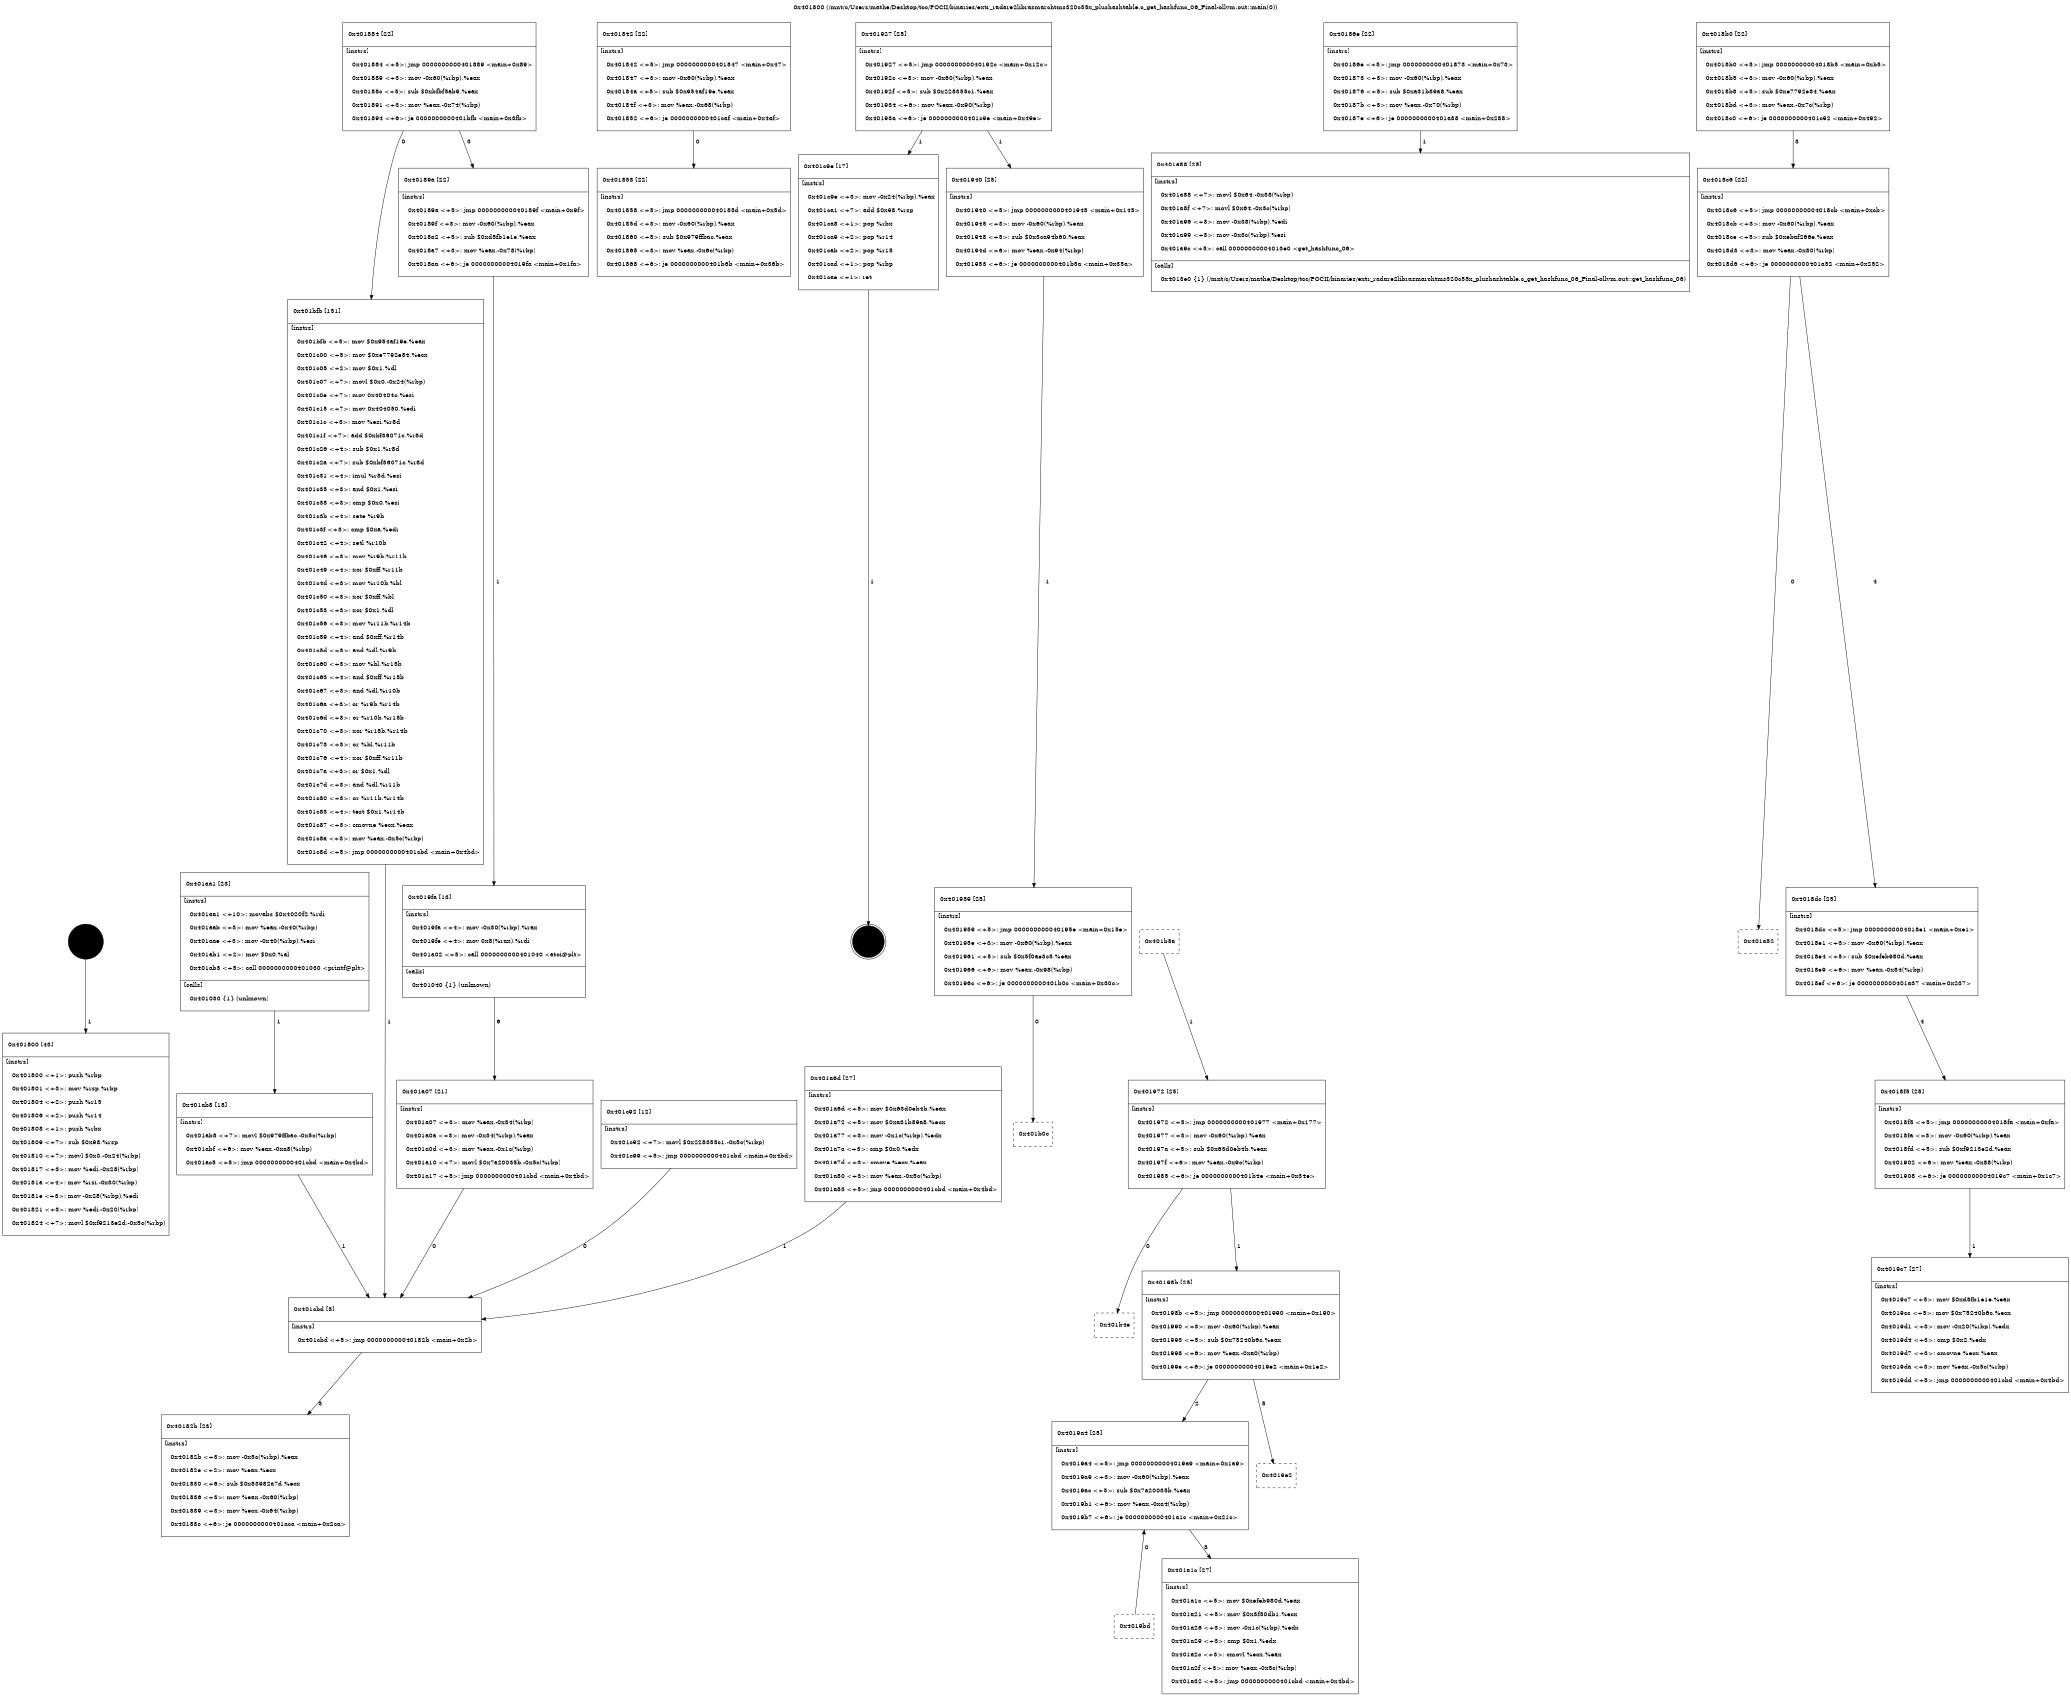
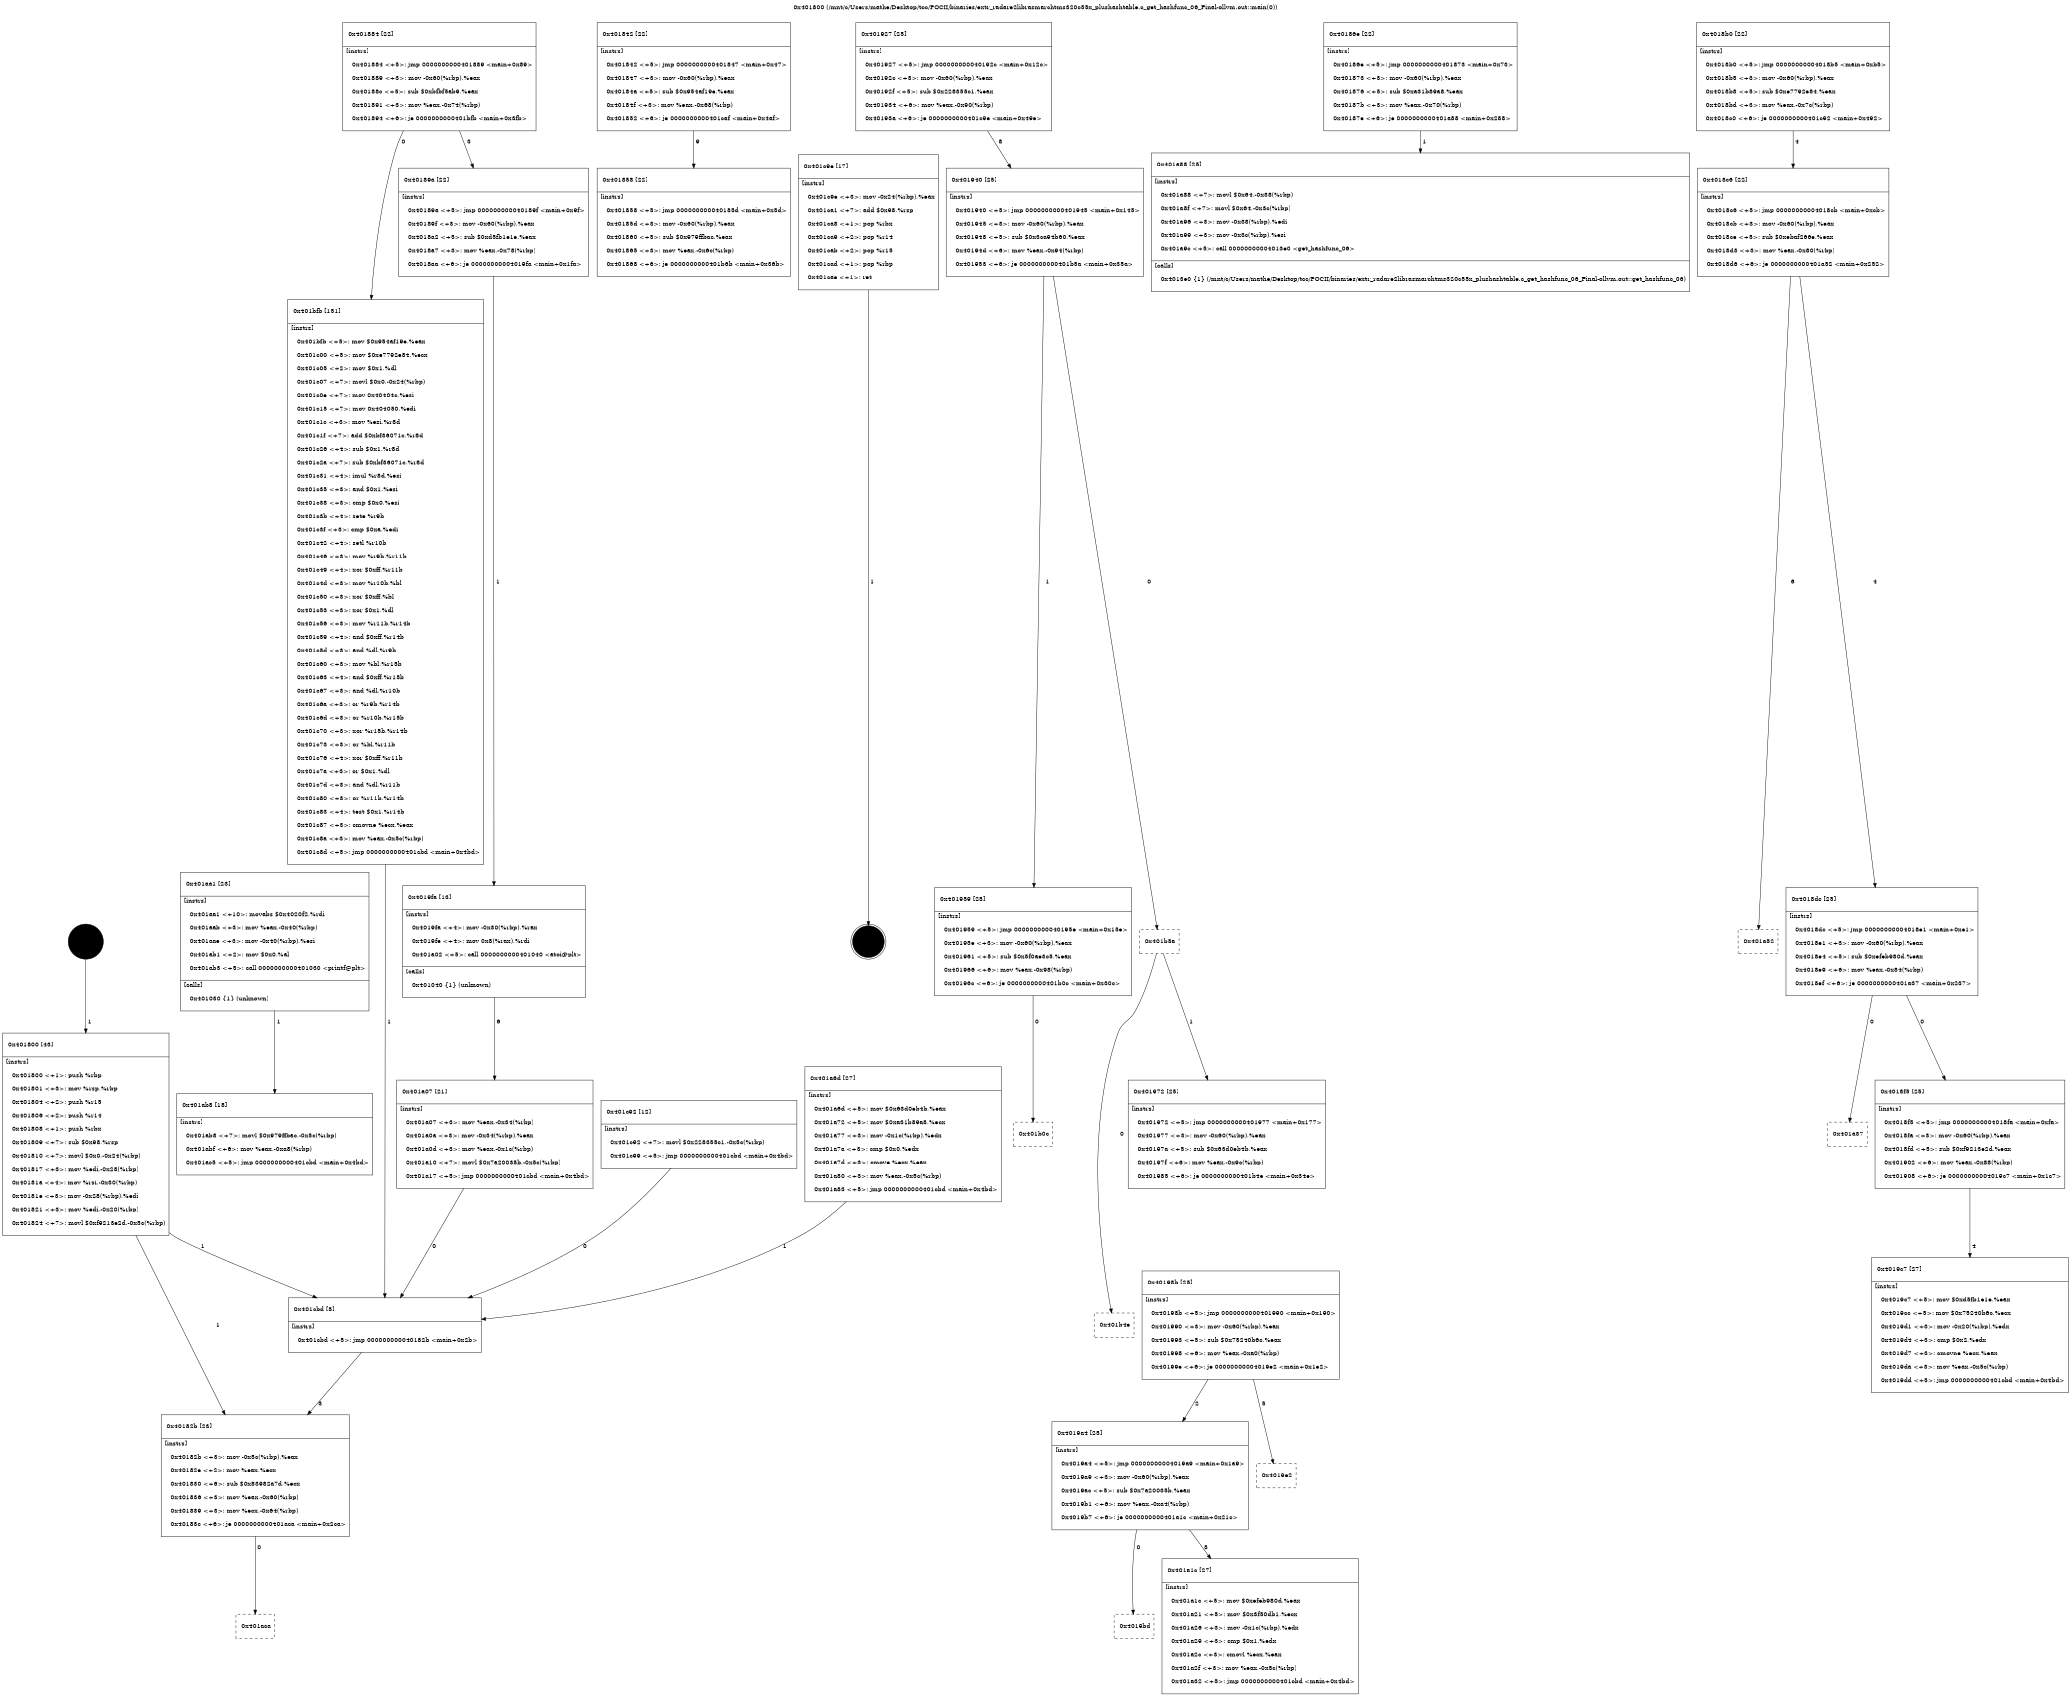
(916, 141) -> none
(697, 142) -> (697, 142)
(1000, 142) -> (1000, 142)
(1796, 142) -> (1796, 142)
(1792, 582) -> (1792, 582)
none -> (1105, 601)
(1921, 1022) -> (1921, 1022)
none -> (1847, 1134)
(1234, 1227) -> none
(333, 1235) -> (240, 1267)
(1145, 1245) -> (1100, 1126)
(1973, 1246) -> (1973, 1246)
none -> (180, 1323)
(1140, 1574) -> (1133, 1570)
none -> (255, 1626)
